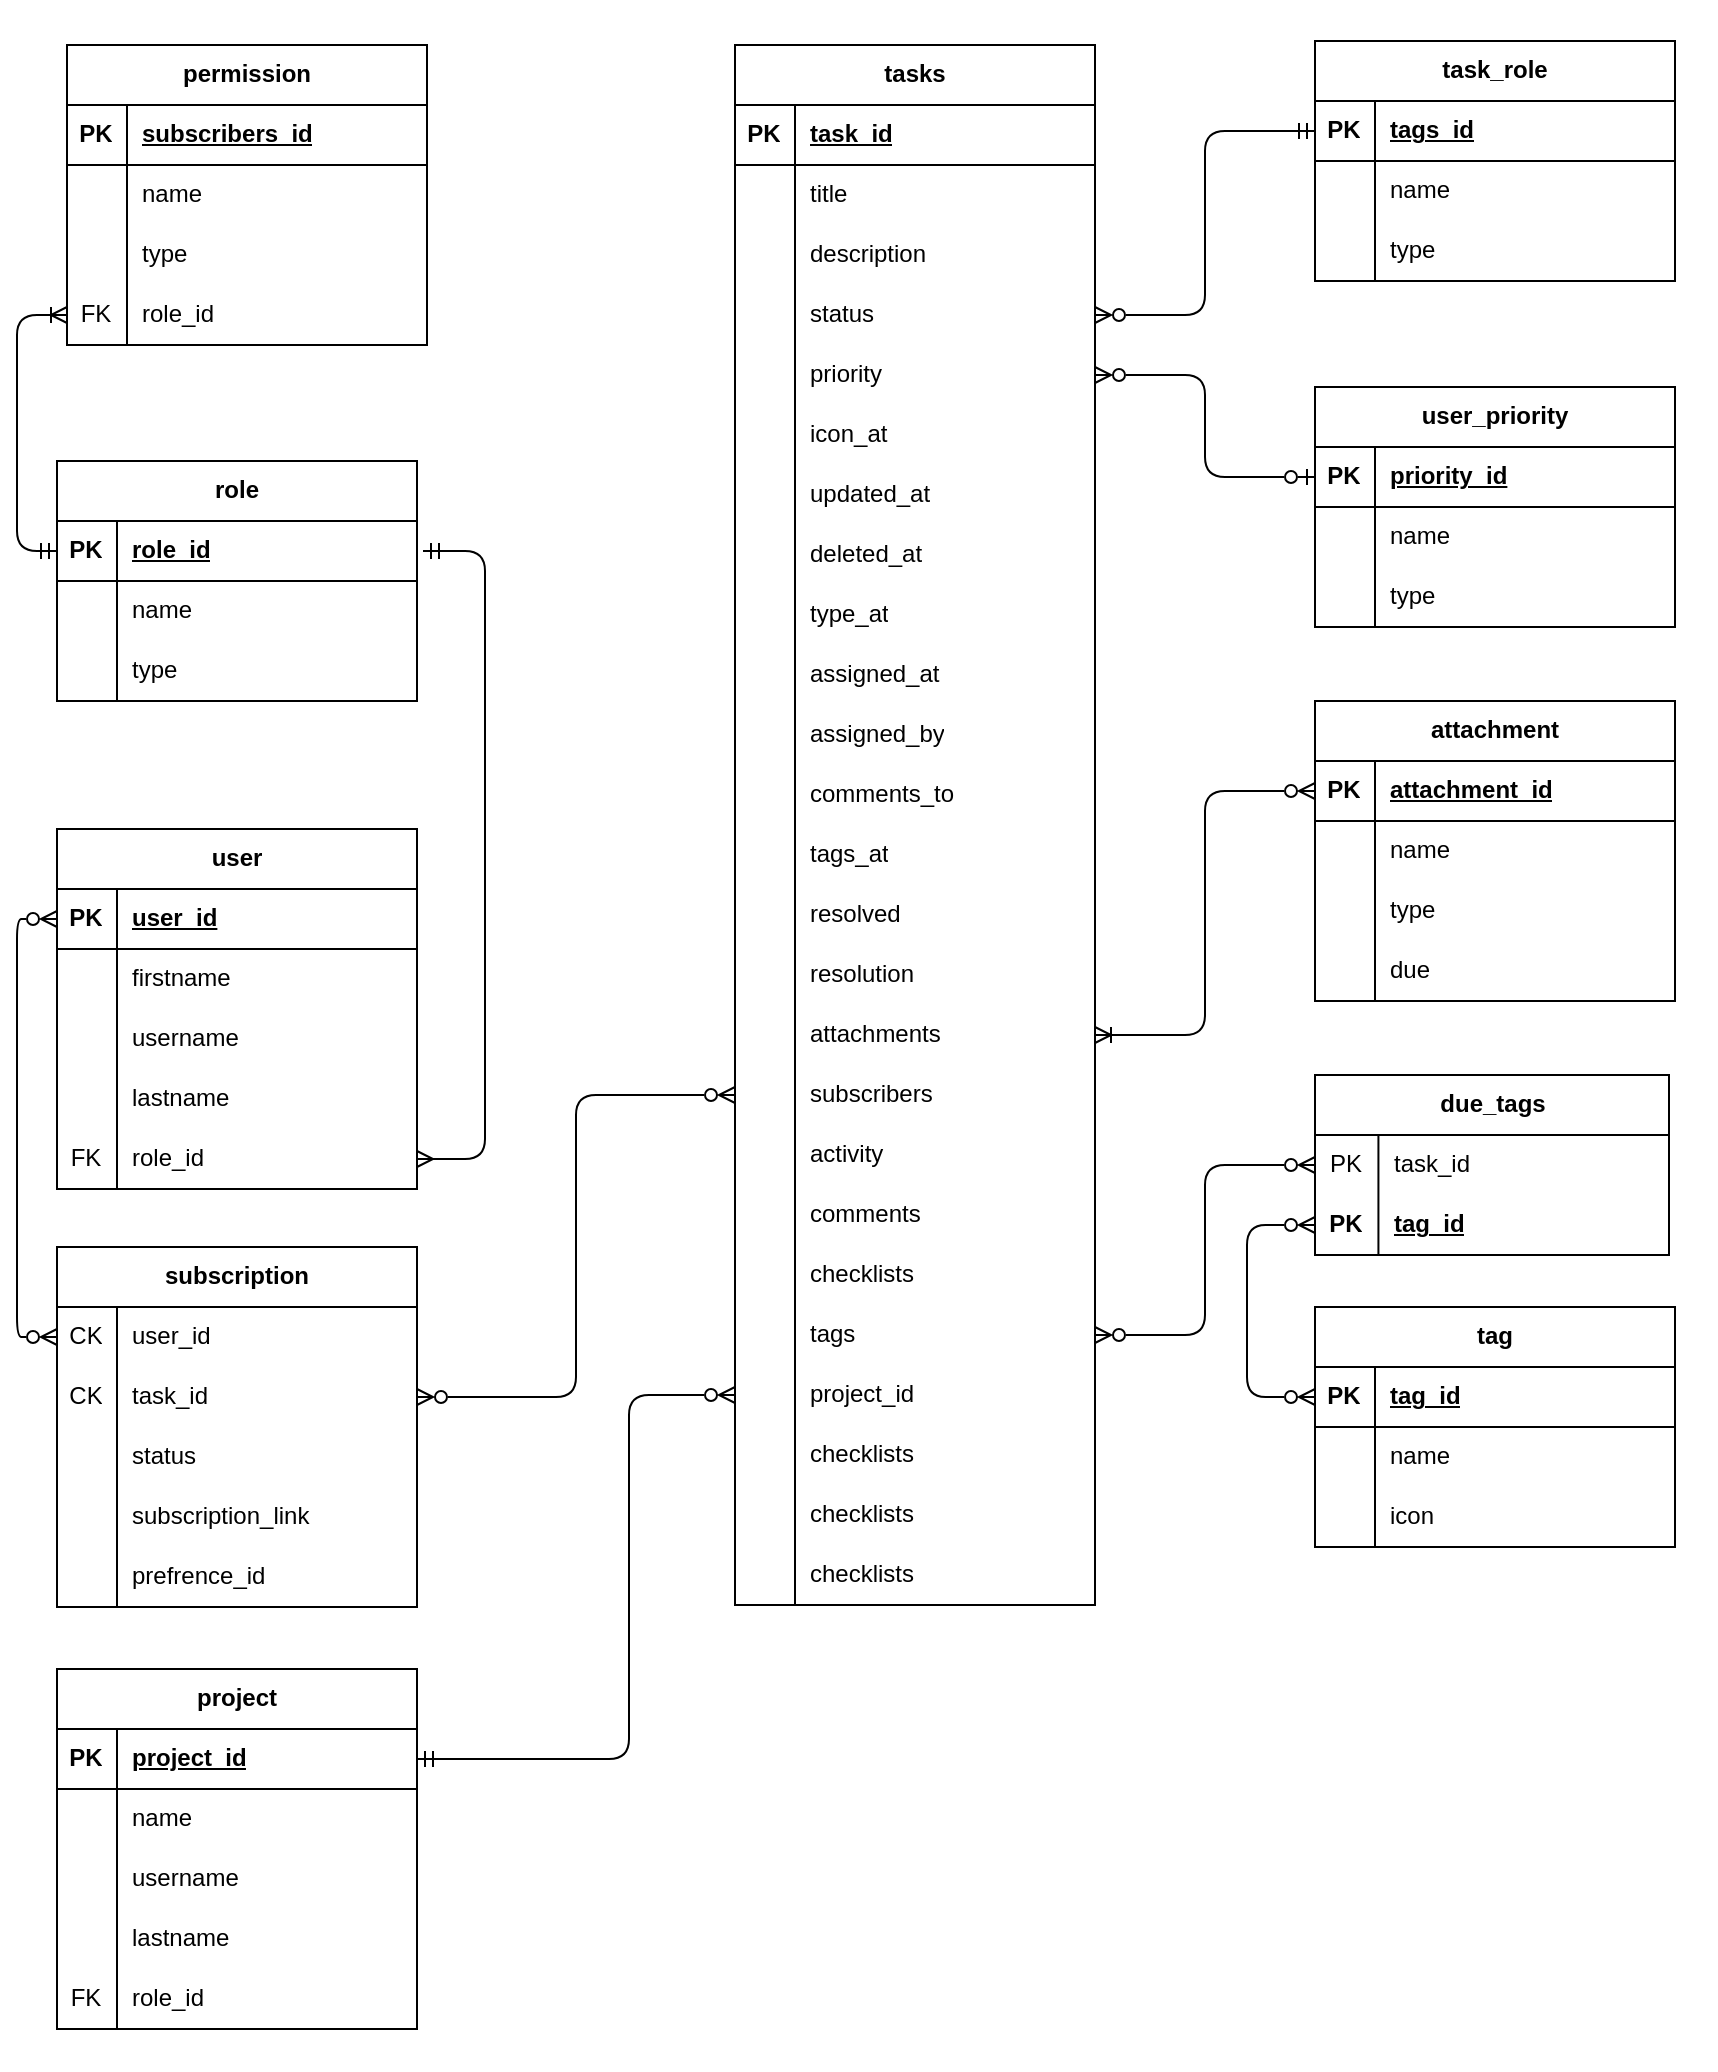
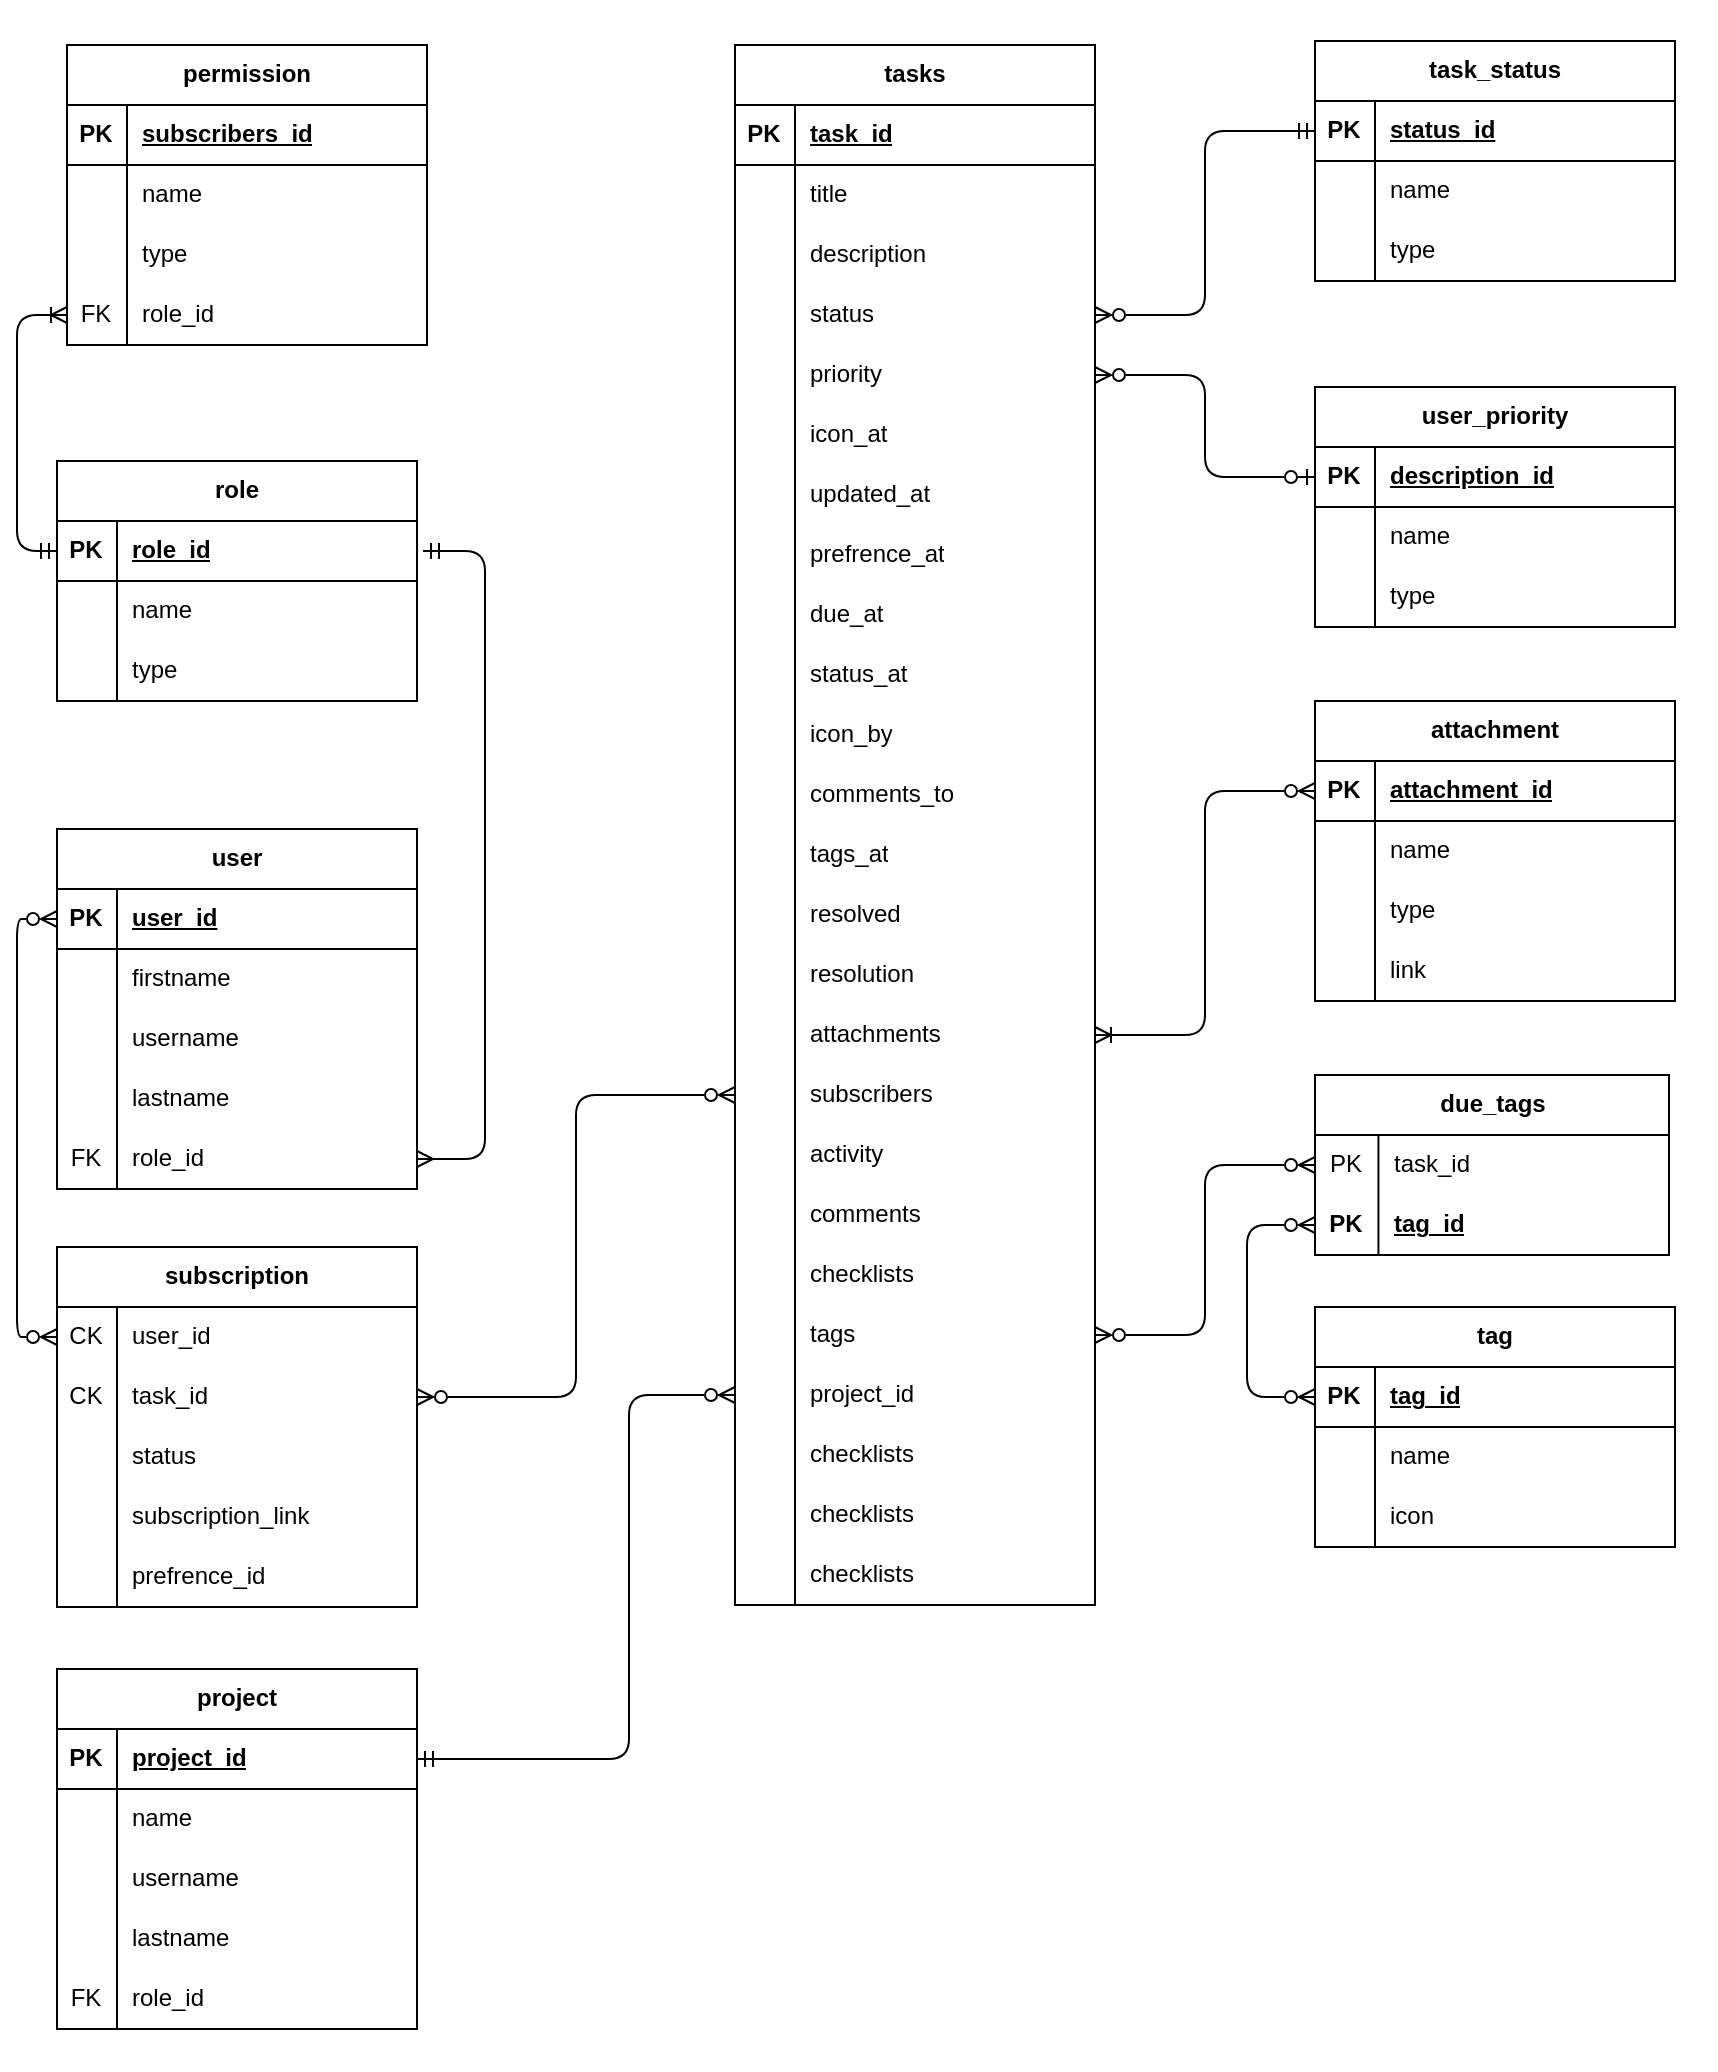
(1496, 71) -> (1496, 71)
(1435, 131) -> (1448, 131)
(1456, 477) -> (1476, 477)
(875, 555) -> (892, 555)
(858, 615) -> (851, 615)
(882, 675) -> (871, 675)
(882, 735) -> (855, 735)
(1411, 971) -> (1412, 971)
